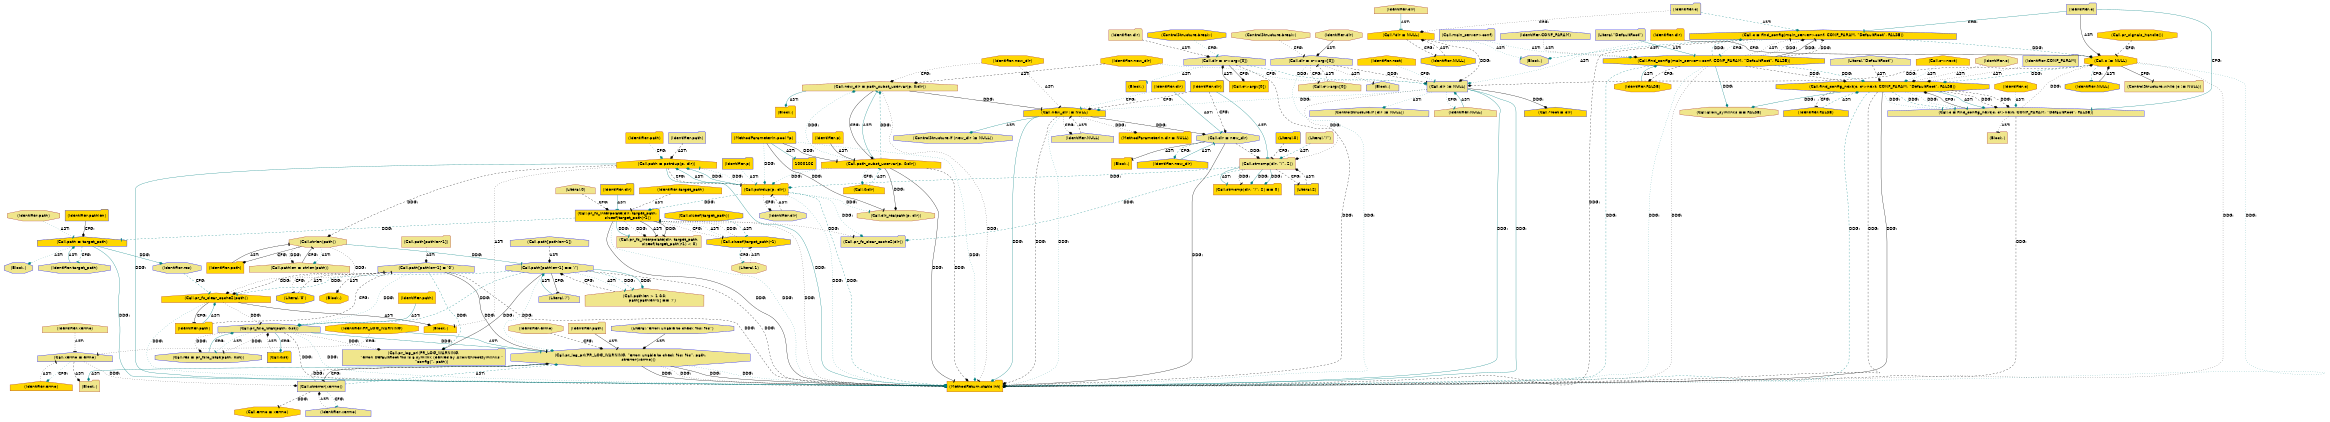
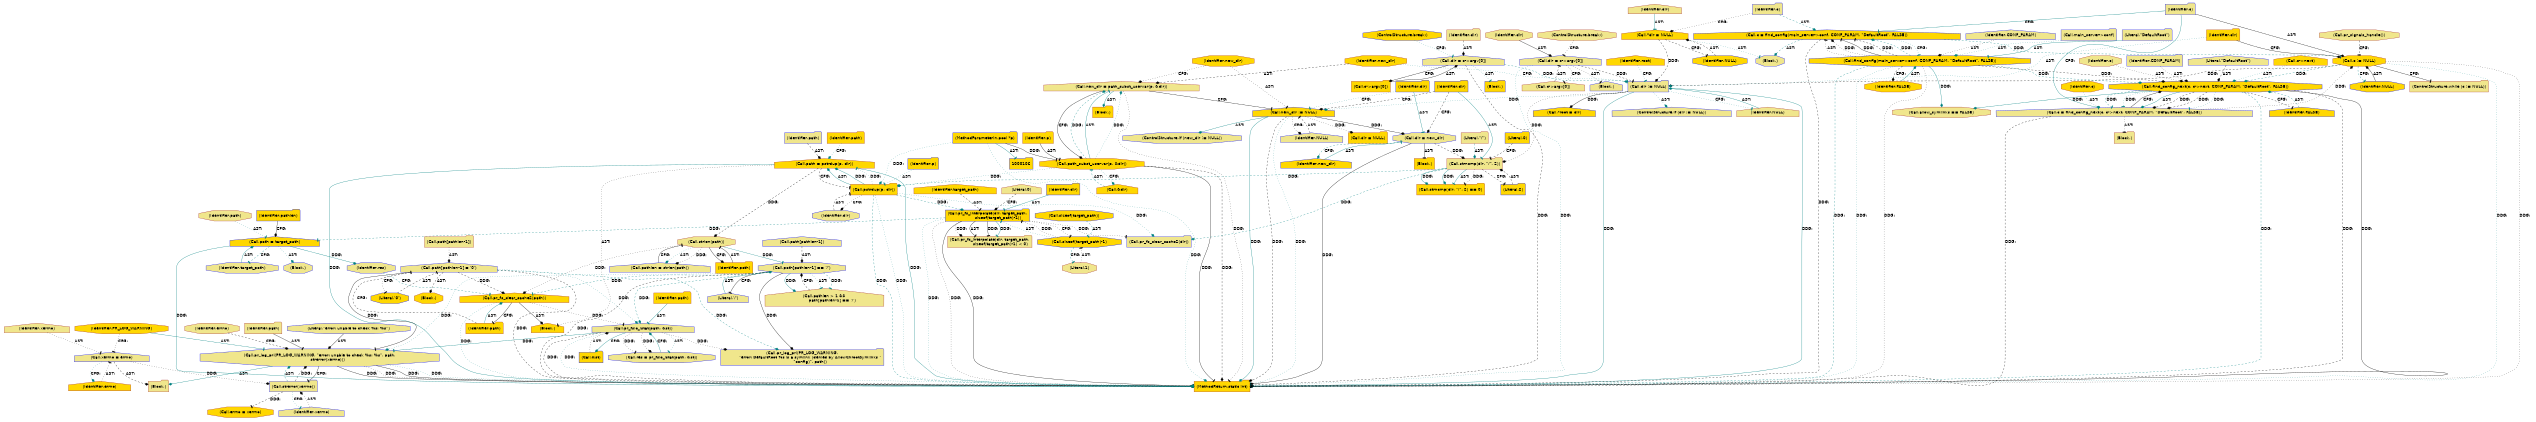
(2137, 35) -> (2359, 35)
(989, 100) -> (1223, 100)
(1155, 138) -> (1368, 138)
(881, 164) -> (1092, 164)
(896, 216) -> none
(300, 268) -> (660, 268)
